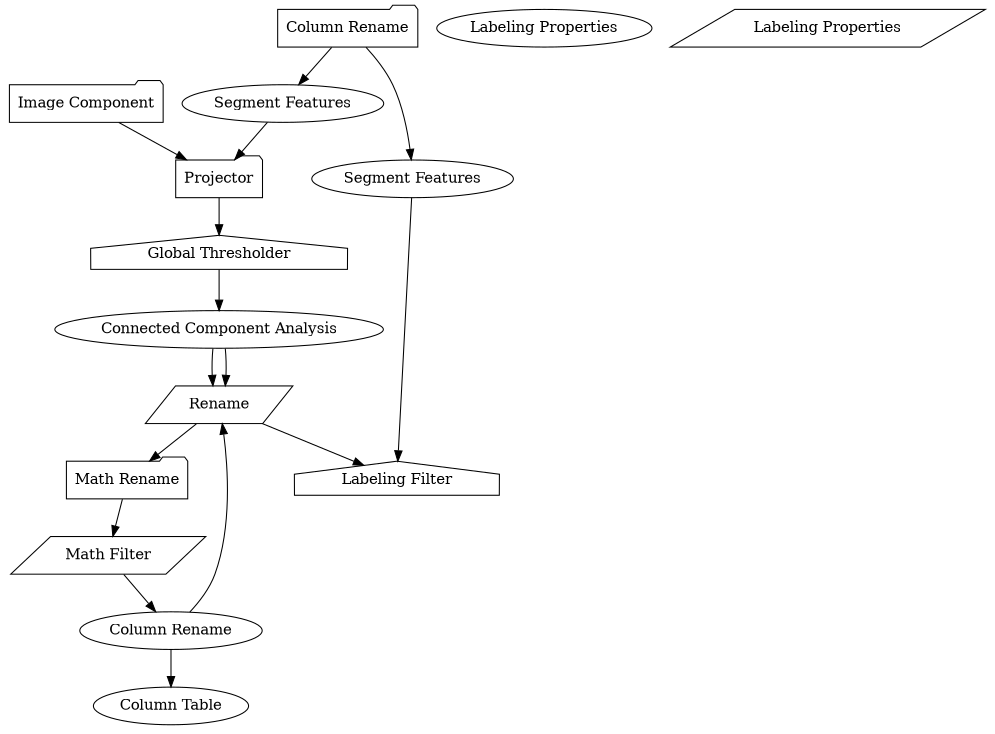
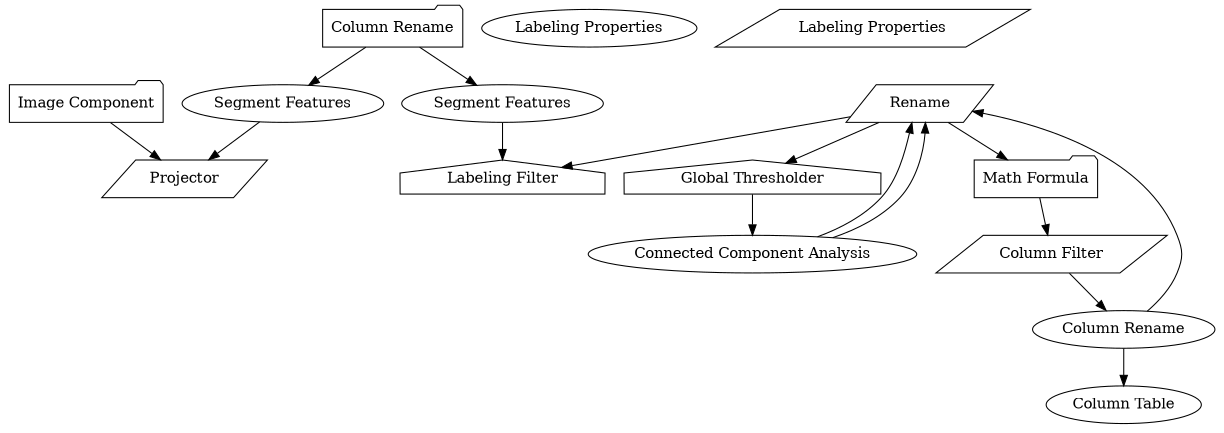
(219, 179) -> (185, 179)
(219, 211) -> (837, 141)
(127, 480) -> (1036, 179)
(108, 555) -> (1052, 254)
